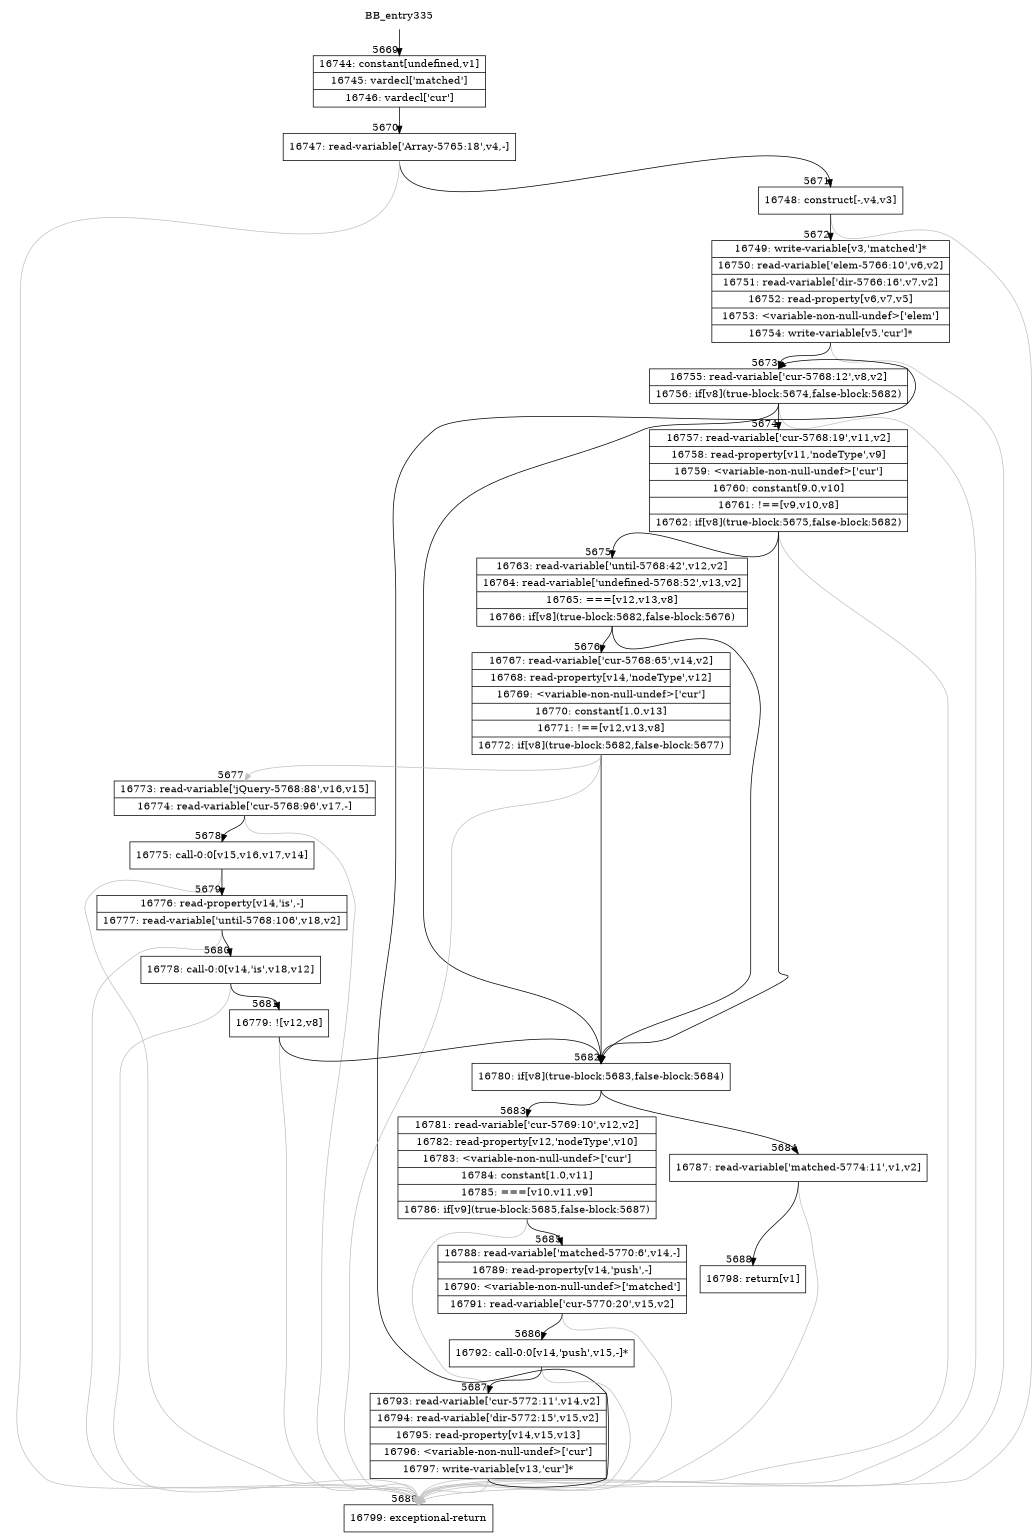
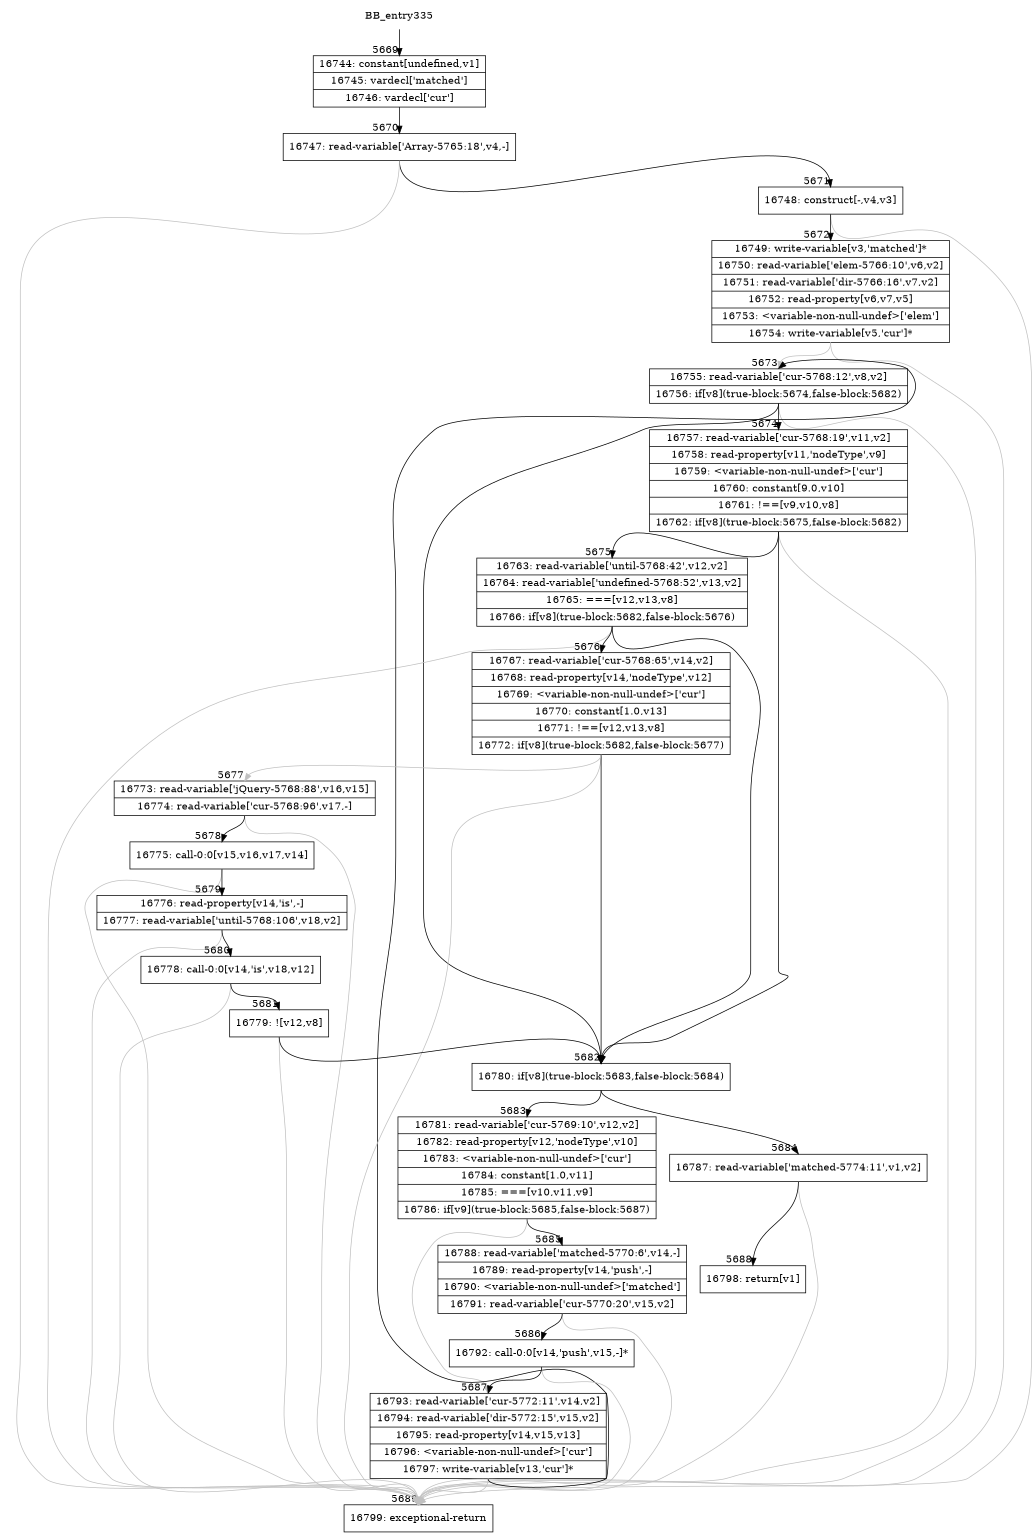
(808, 356) -> (808, 356)
none -> (48, 1021)
